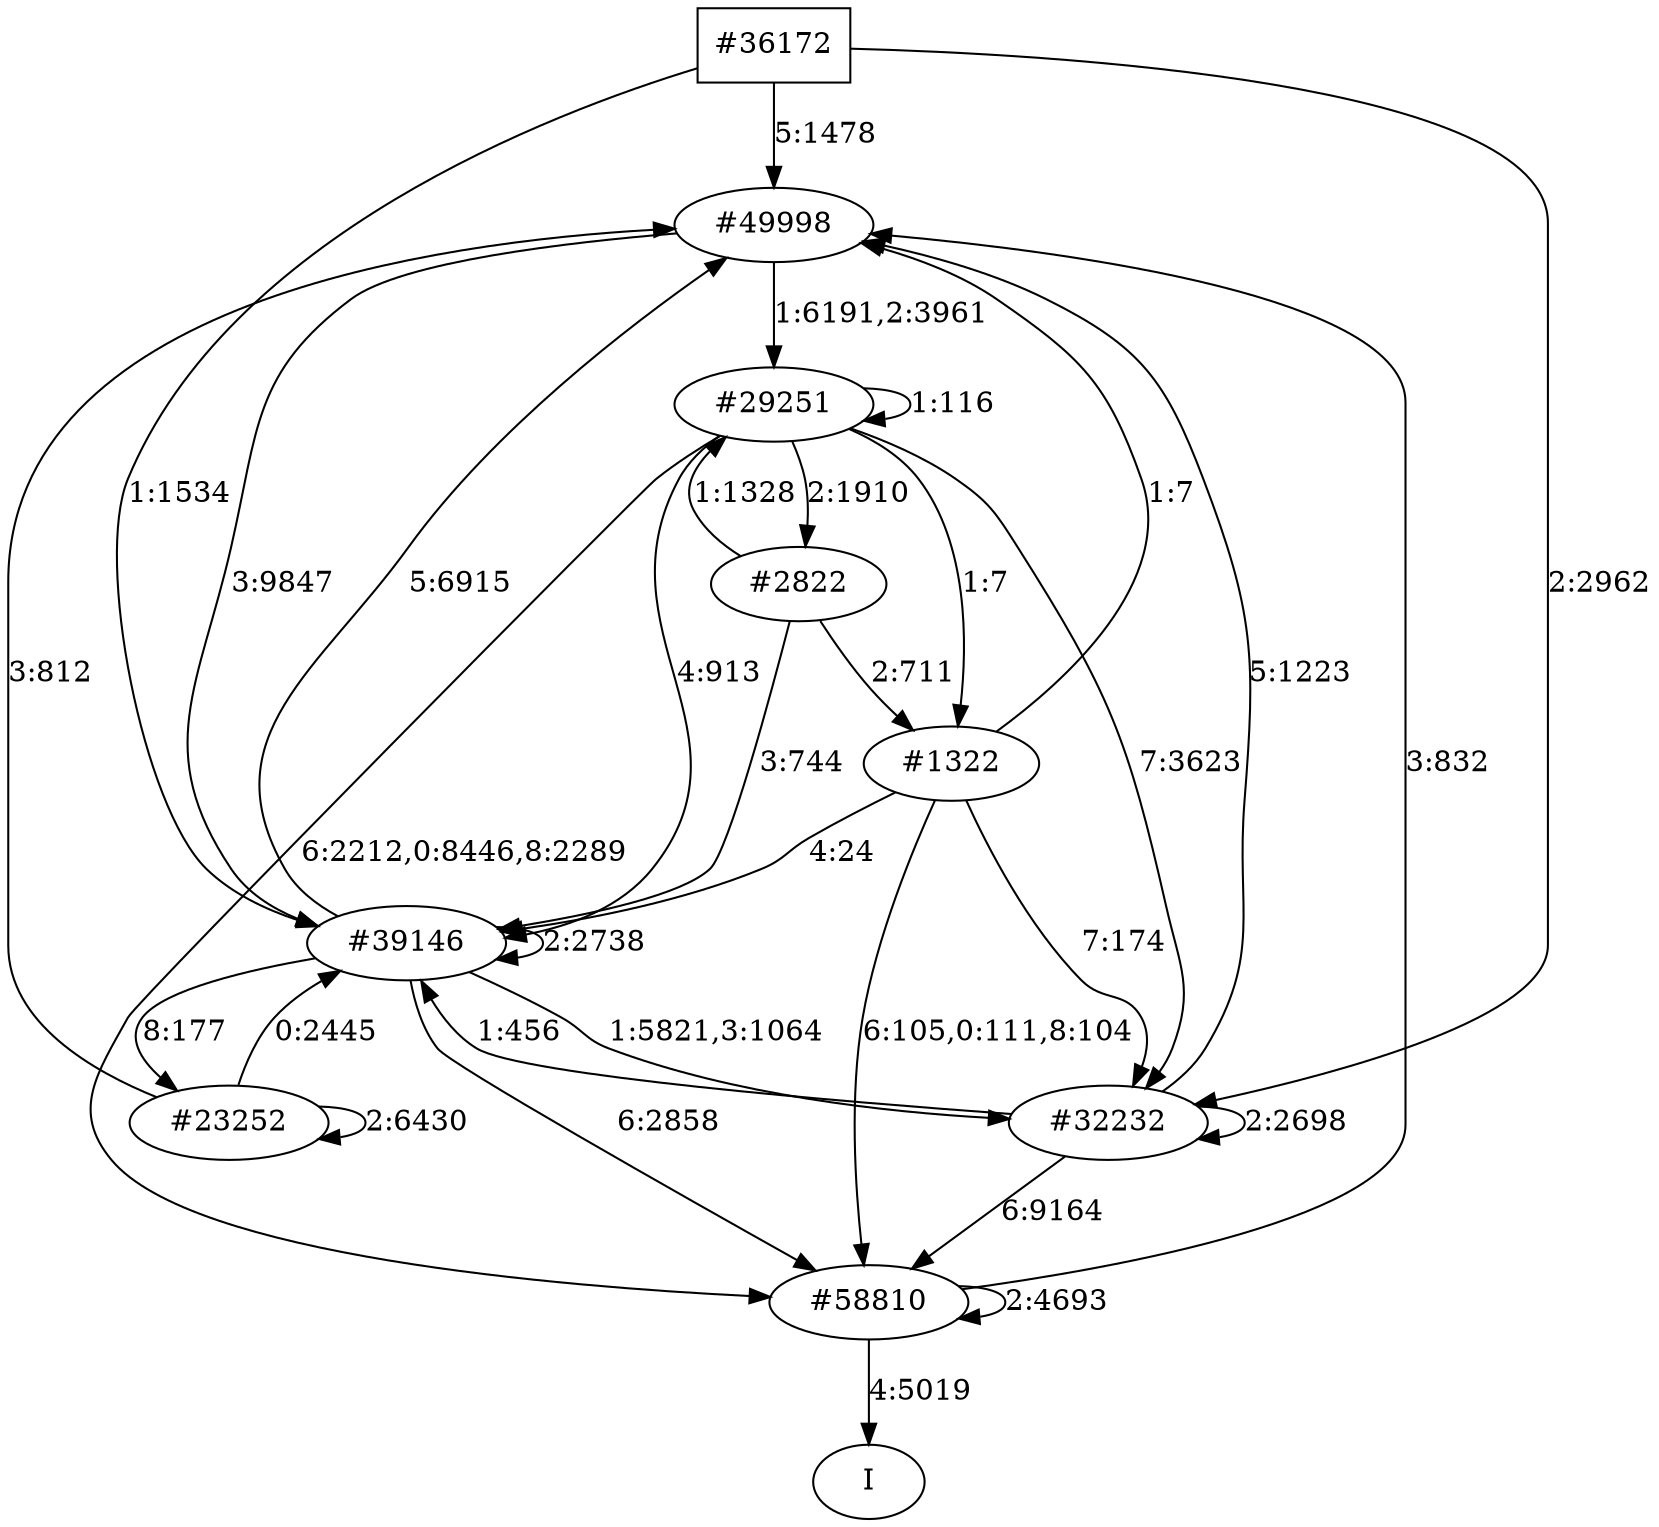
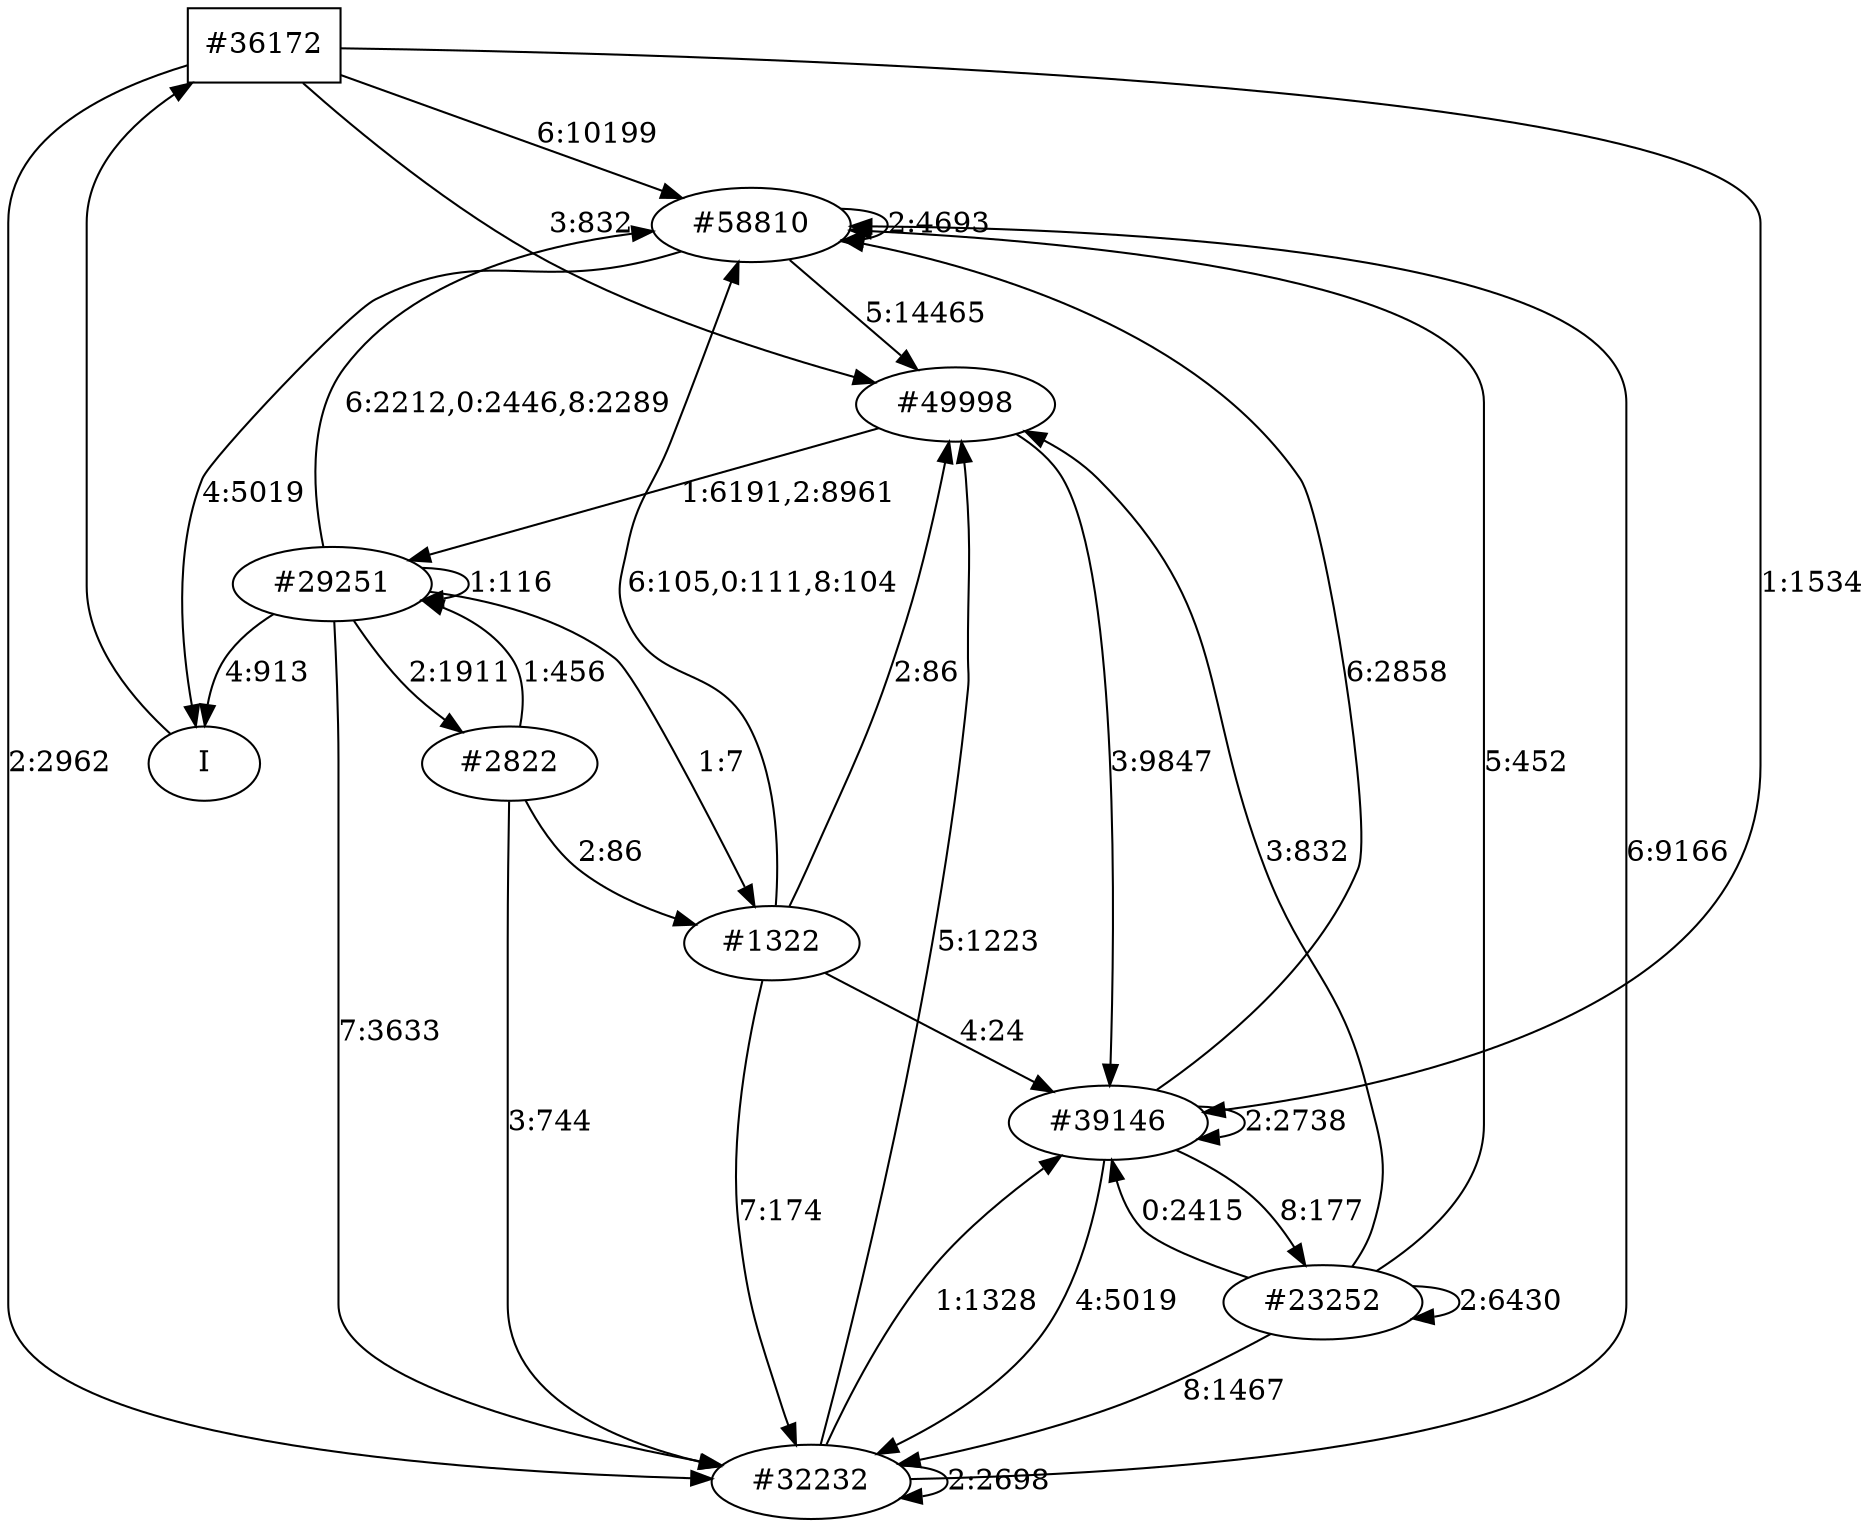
none -> (501, 133)
(826, 135) -> (591, 225)
(881, 315) -> (788, 494)
none -> (87, 411)
(745, 494) -> (564, 674)
(859, 494) -> (460, 674)
(1171, 494) -> (927, 674)
none -> (1484, 526)
(398, 561) -> none
(51, 674) -> (1307, 853)
(913, 674) -> (611, 853)
(685, 718) -> (230, 652)
(1191, 764) -> (390, 1033)
(1448, 764) -> (926, 315)
(724, 842) -> (508, 1186)
(464, 853) -> (508, 405)
(326, 1033) -> (1193, 1213)
(519, 1033) -> (987, 1302)
(716, 1033) -> (1127, 1302)
(1053, 1213) -> (1678, 853)
none -> (1101, 1412)
